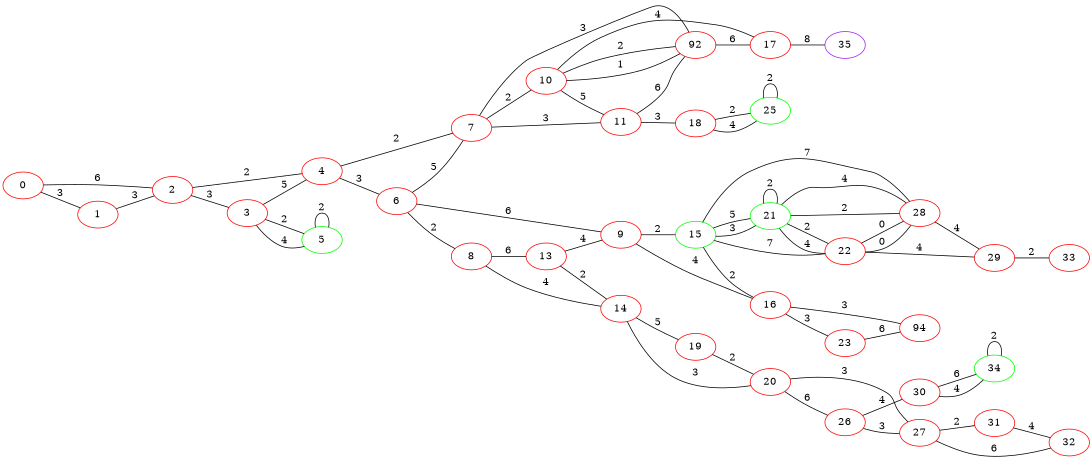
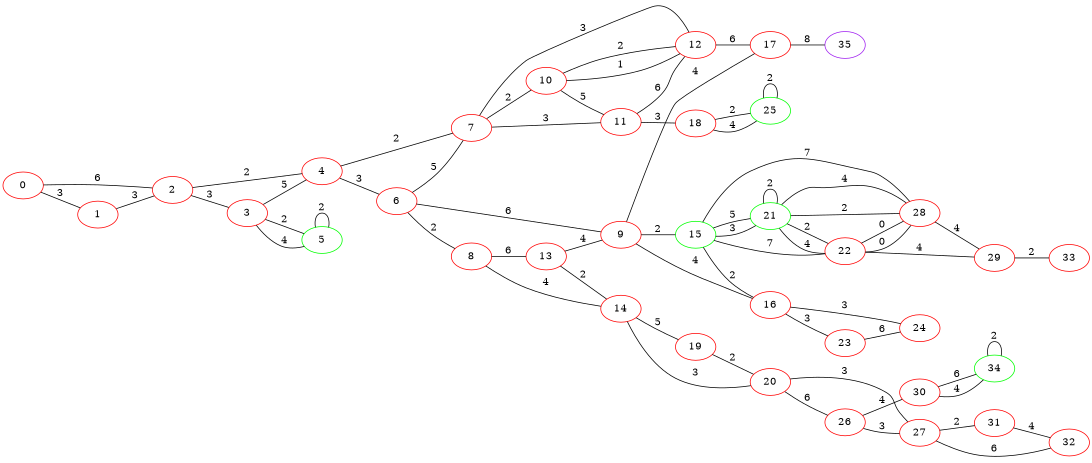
(650, 21) -> (670, 114)
(696, 45) -> (696, 45)
(920, 328) -> (920, 328)
